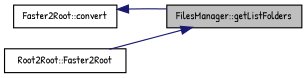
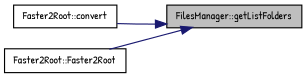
(148, 9) -> (136, 24)
(65, 61) -> (65, 61)
